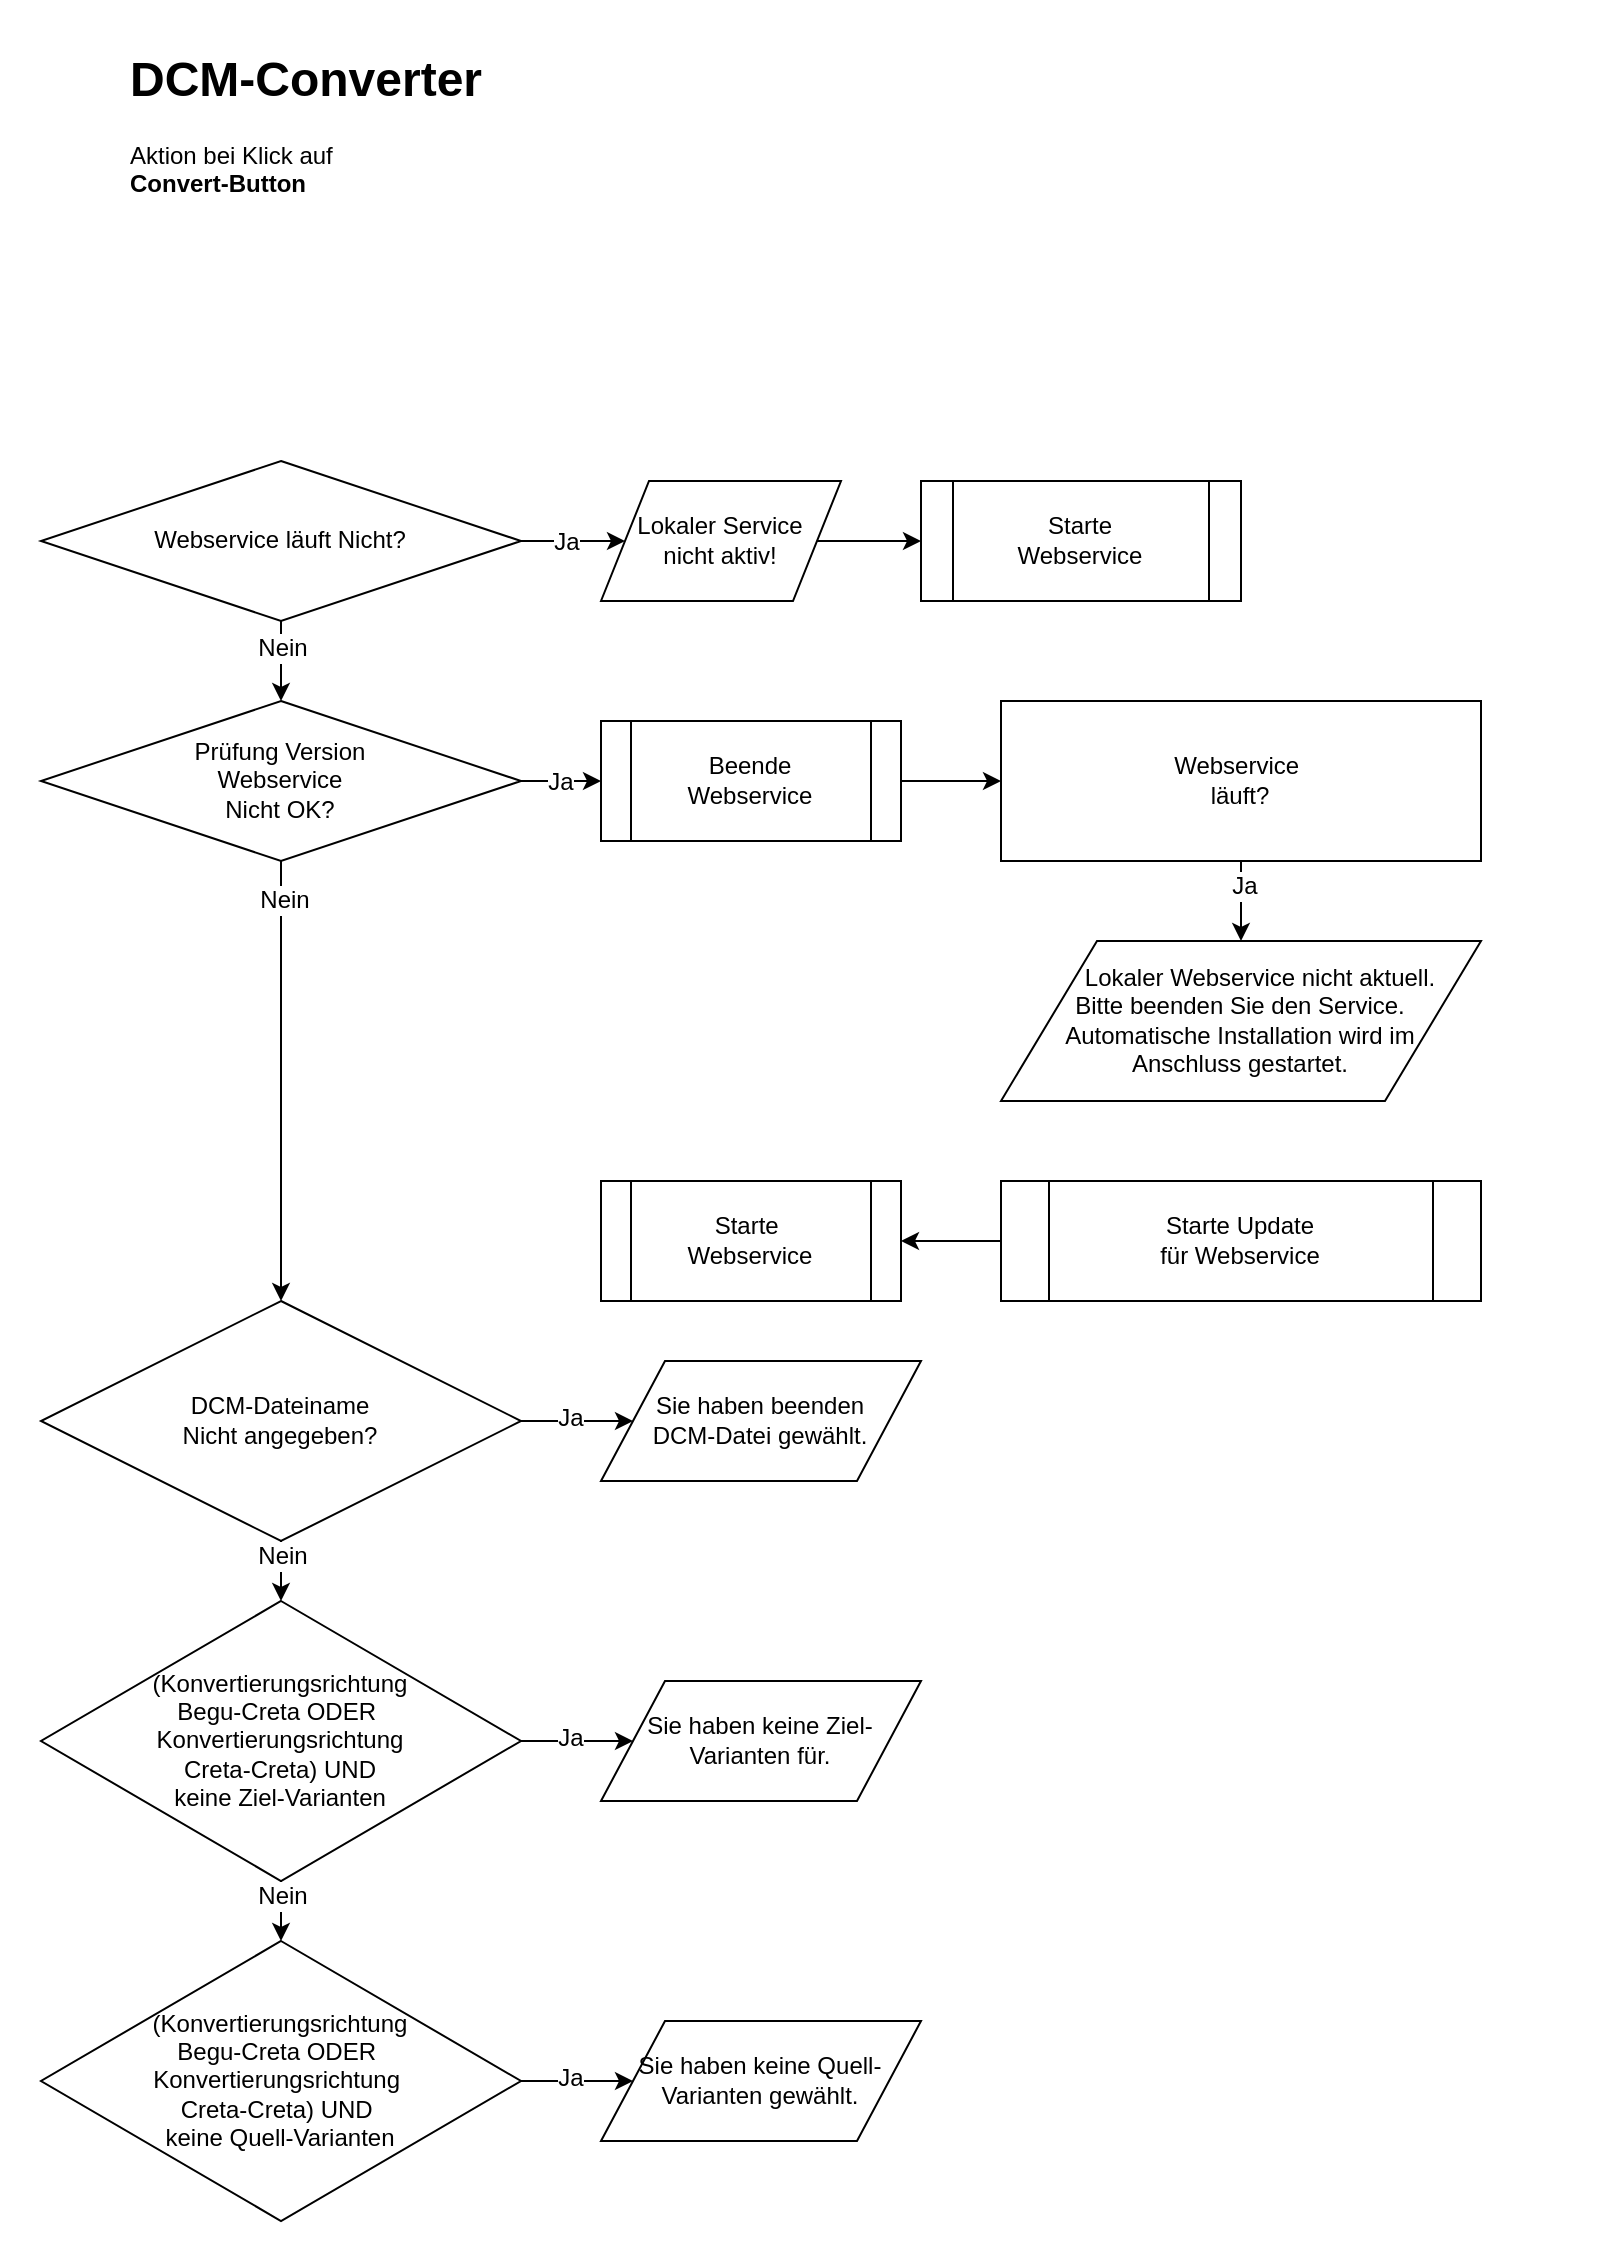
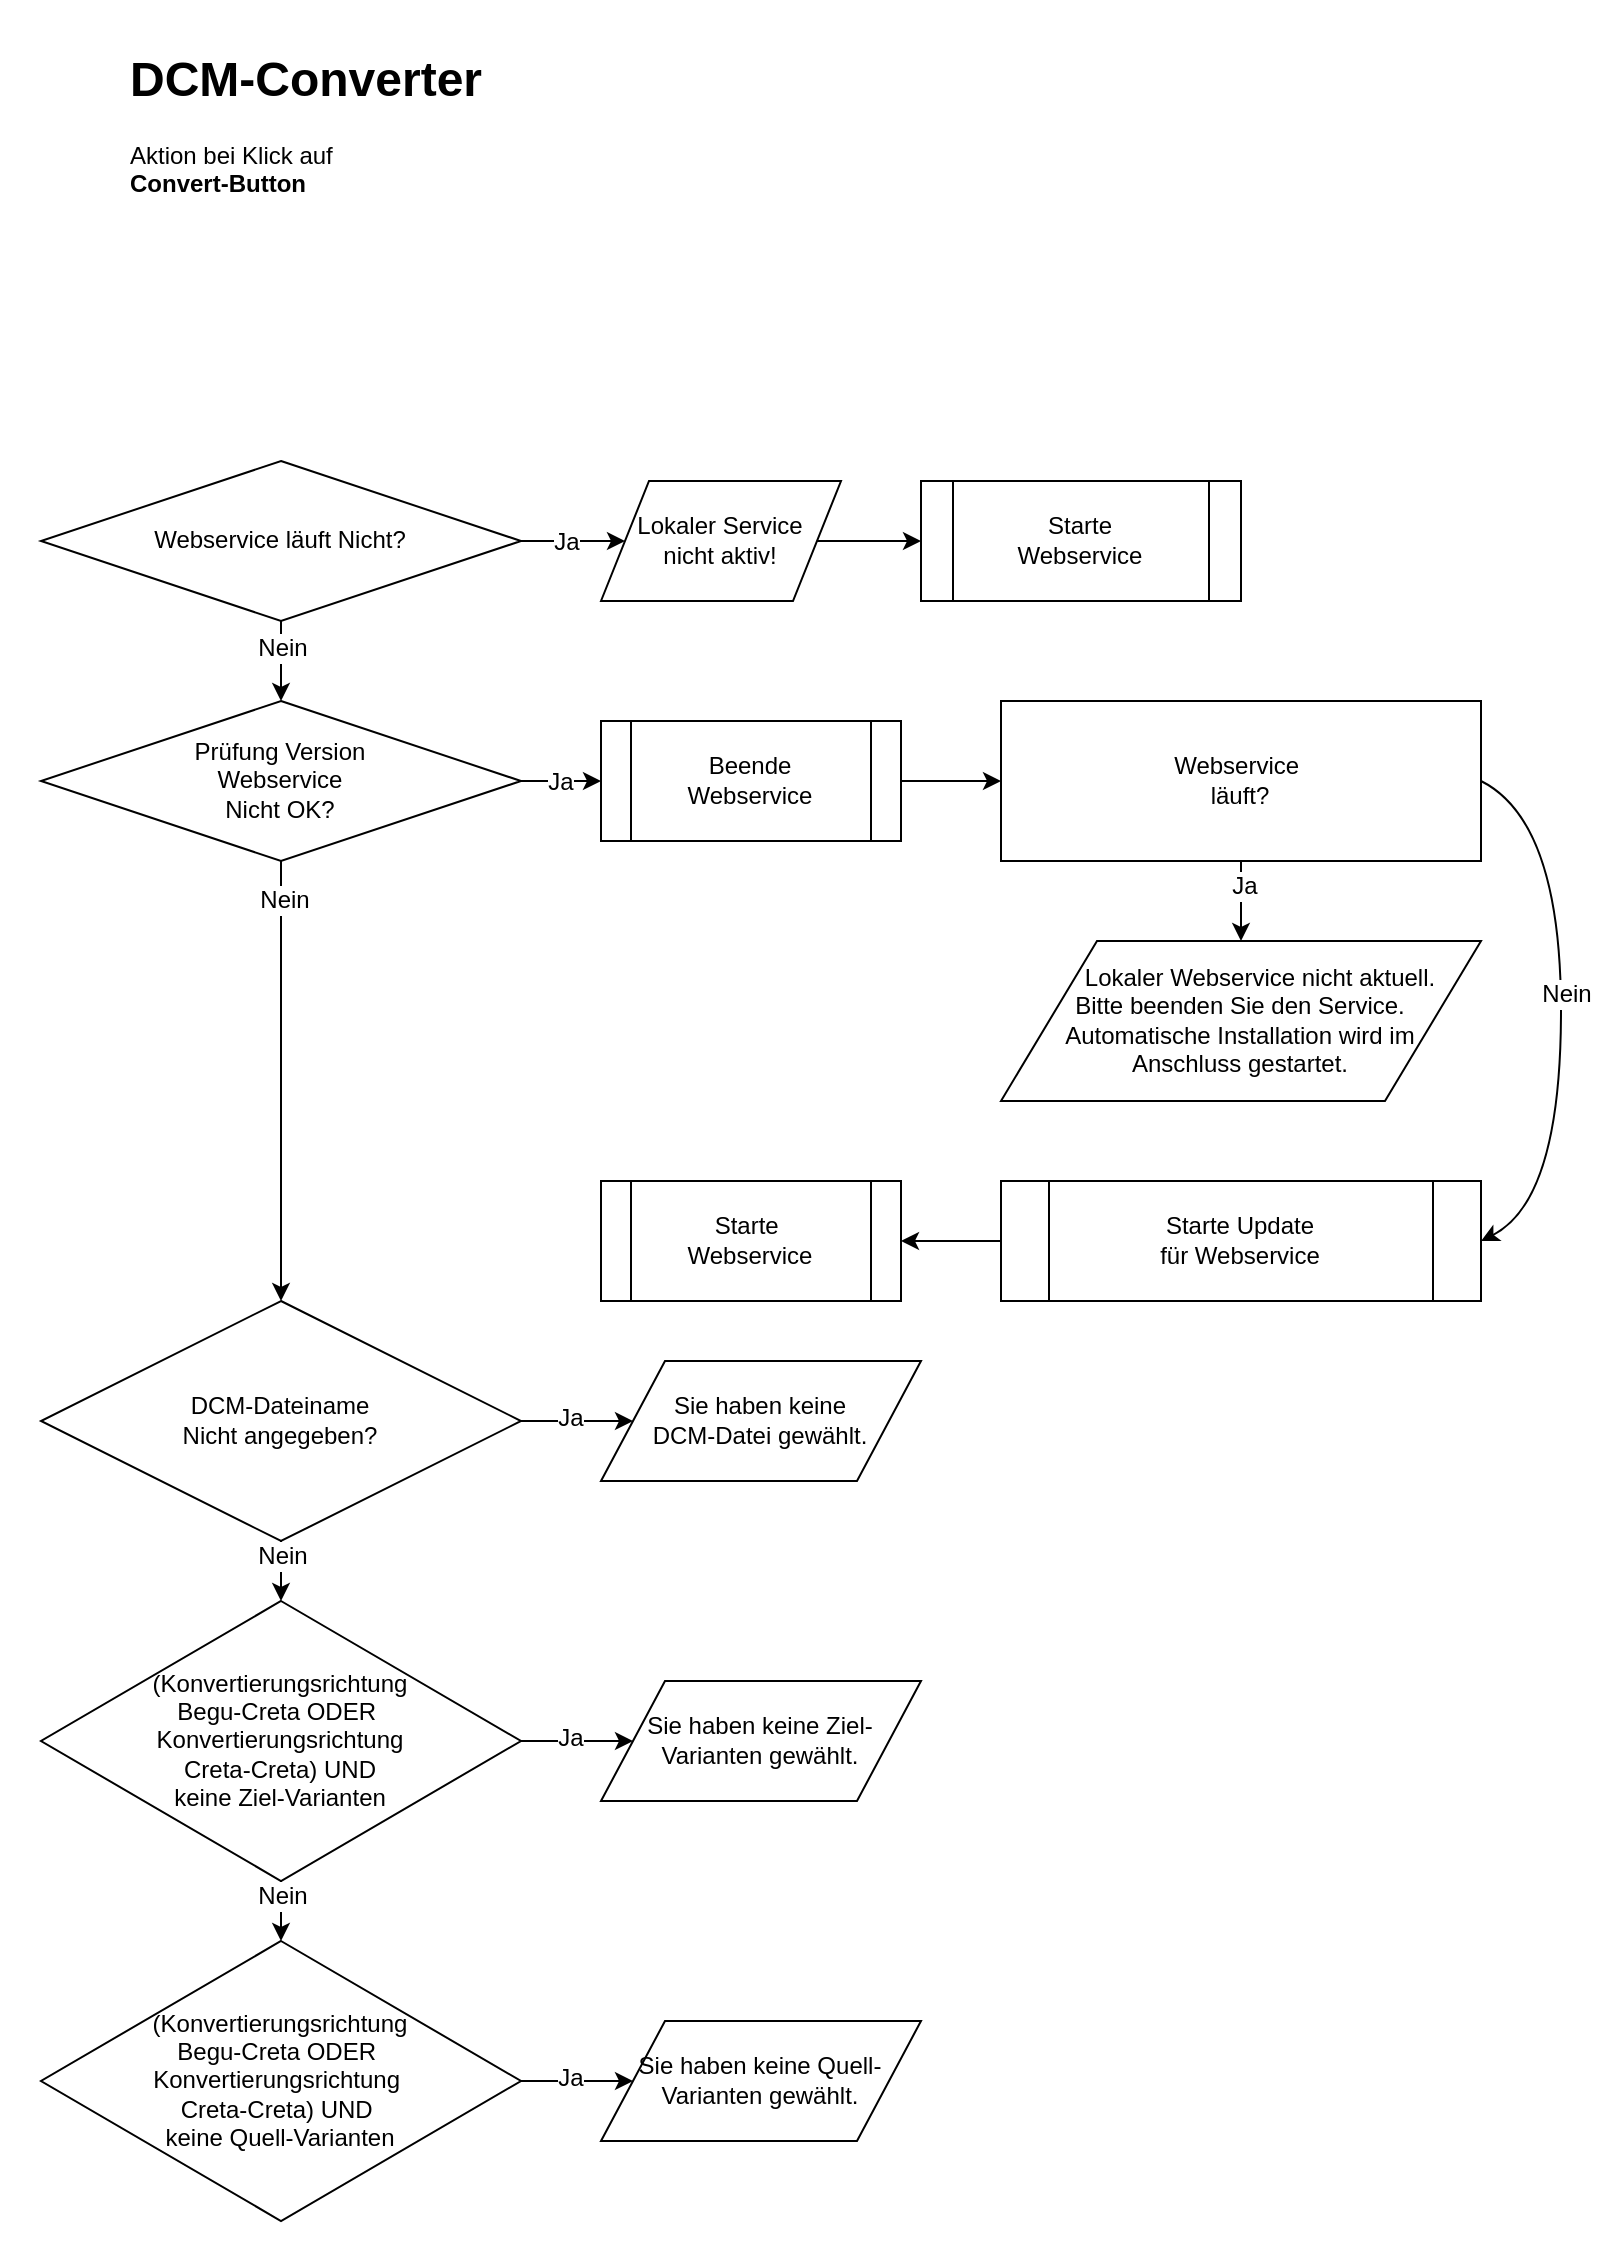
none -> (1561, 1002)
(761, 1421) -> (761, 1421)
(761, 1741) -> (761, 1741)
